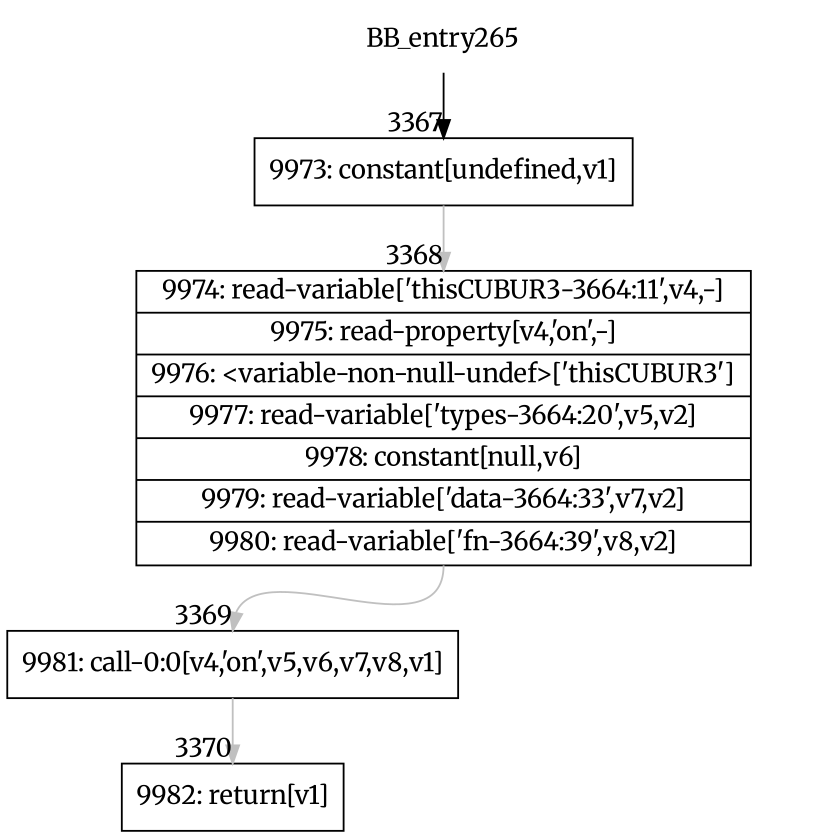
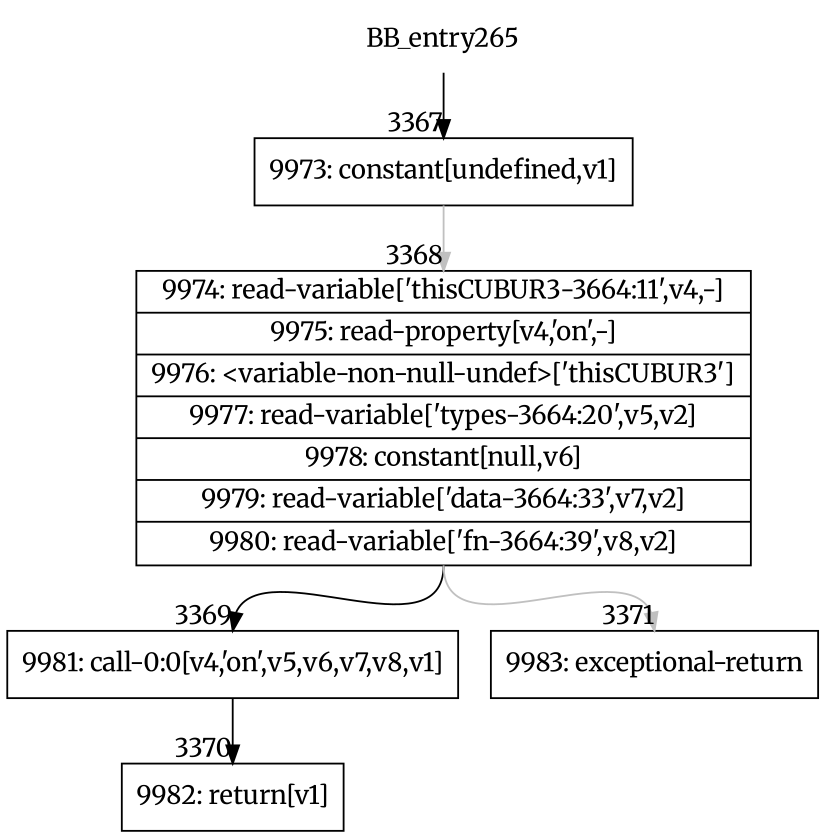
(347, 600) -> (347, 600)
none -> (654, 664)
(233, 722) -> (233, 722)
